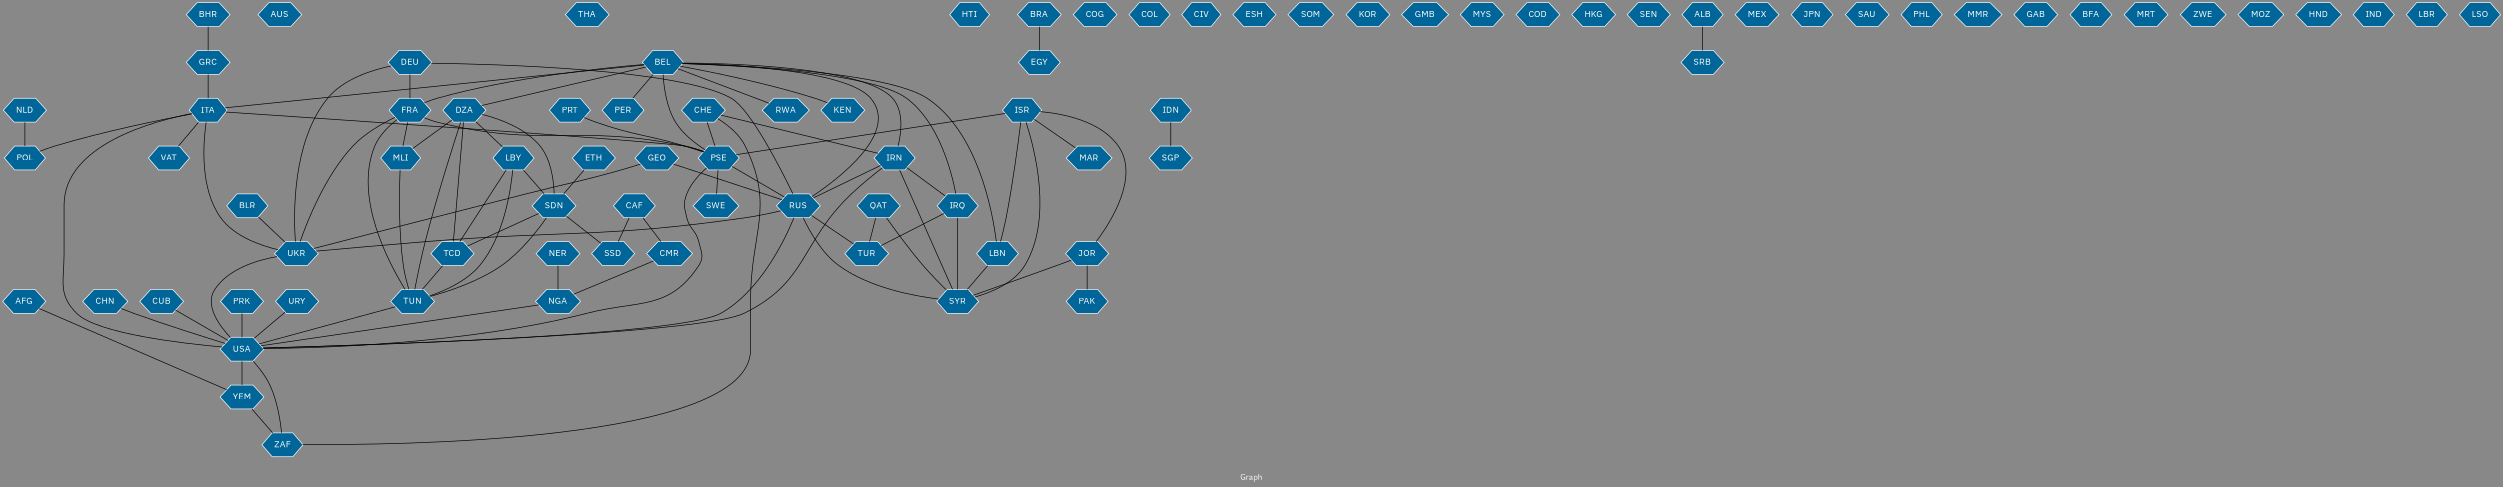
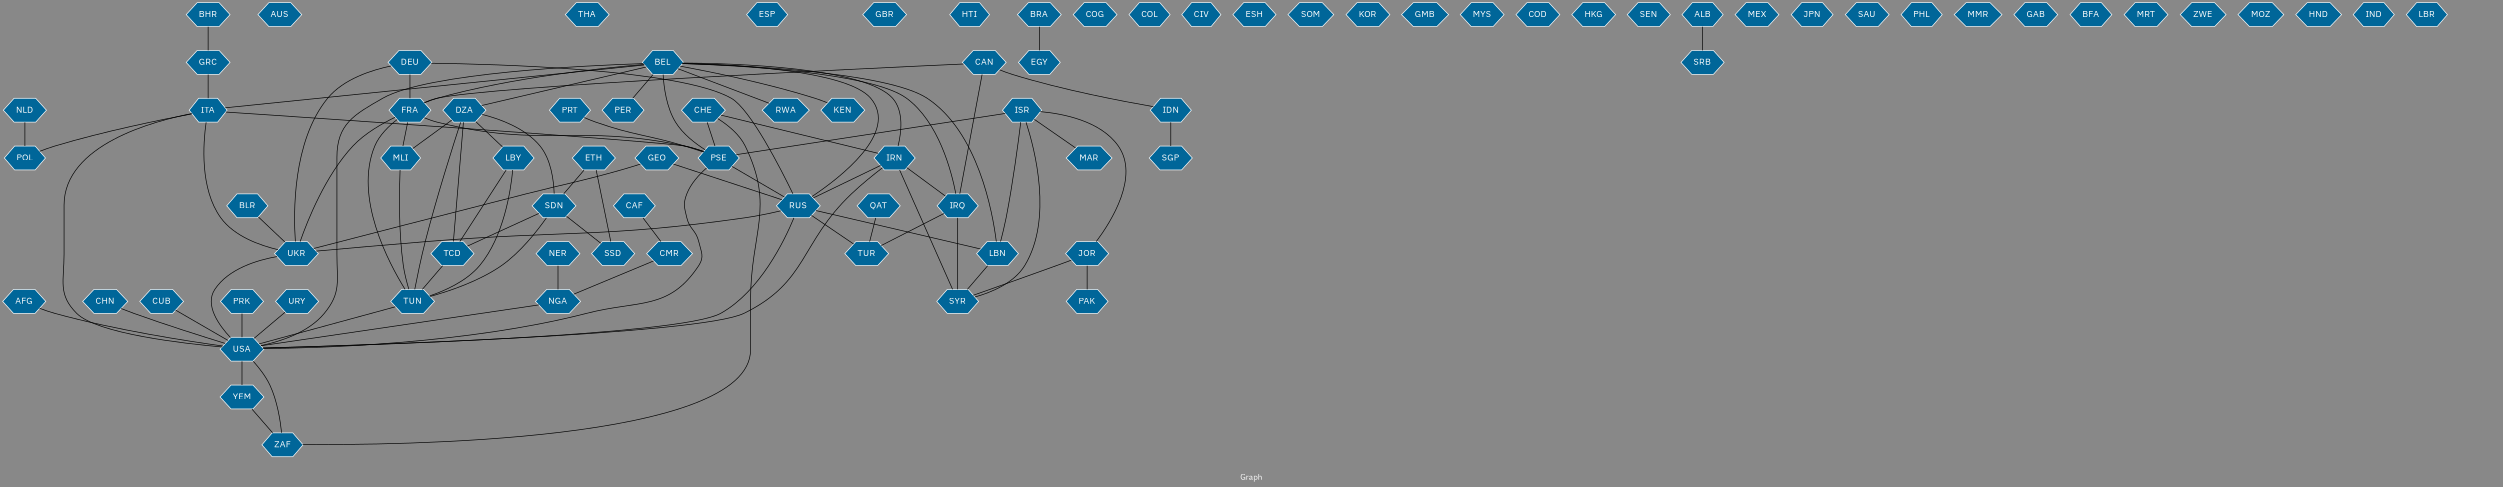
none -> (767, 15)
none -> (885, 15)
(2480, 15) -> none
none -> (984, 62)
none -> (362, 110)
(169, 158) -> none
(534, 182) -> none
(716, 206) -> none
(625, 226) -> (603, 206)
(915, 255) -> none
(859, 277) -> (898, 230)
(133, 349) -> (130, 331)
